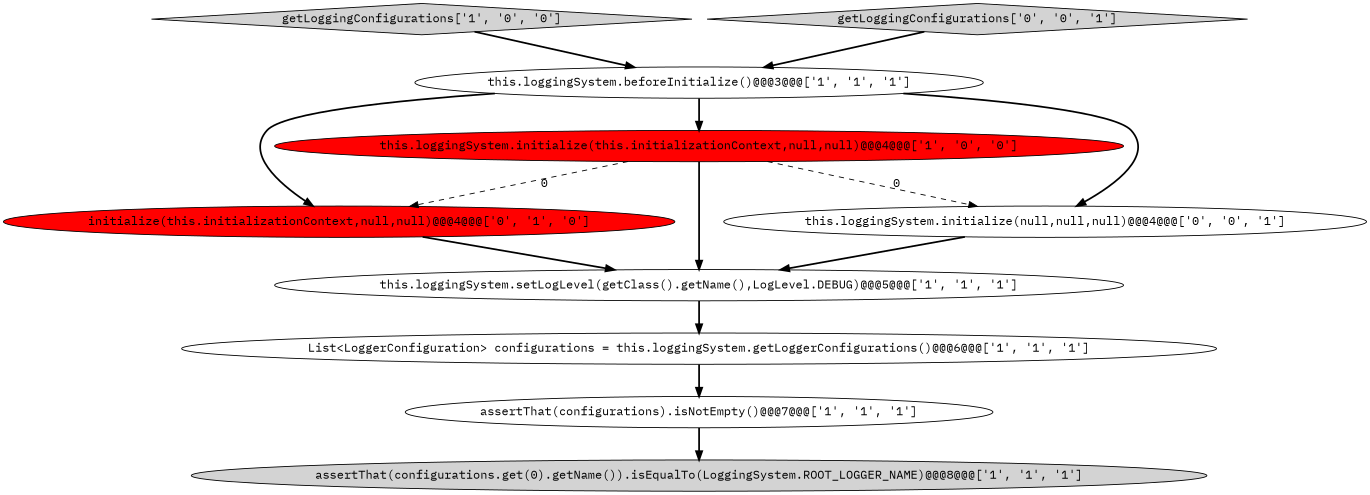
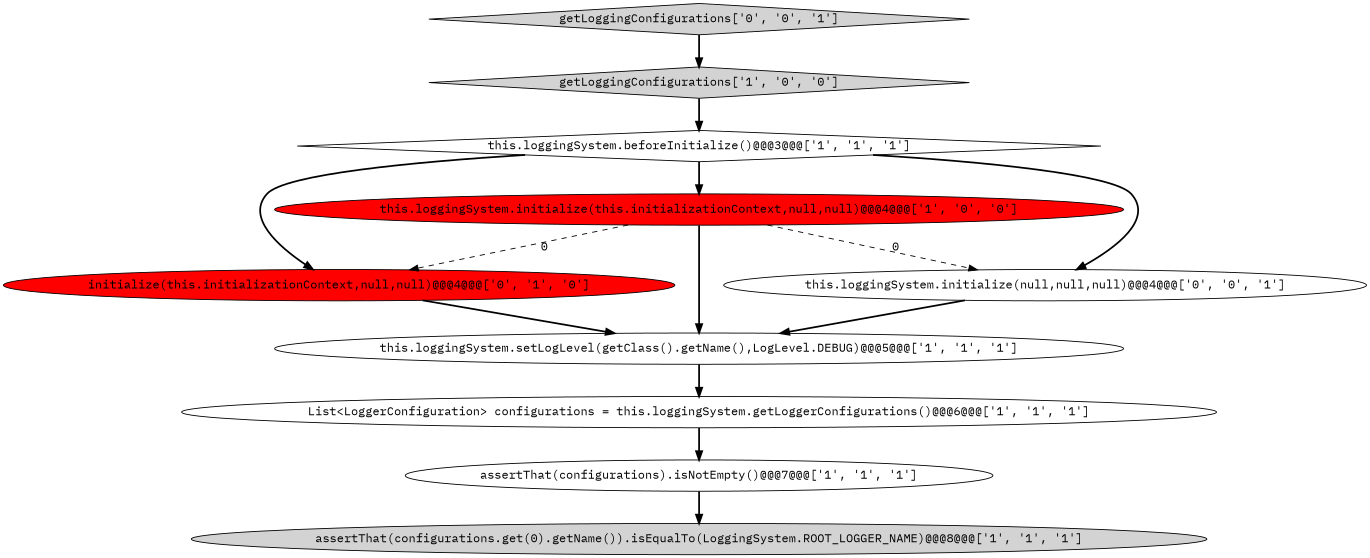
(848, 49) -> (699, 47)
(699, 83) -> (699, 146)
